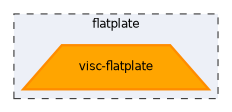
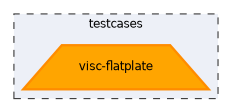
(116, 25) -> (116, 25)
